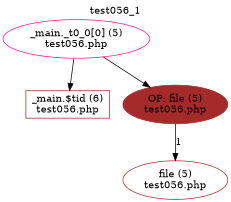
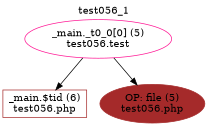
(76, 39) -> (98, 39)
(175, 180) -> none
